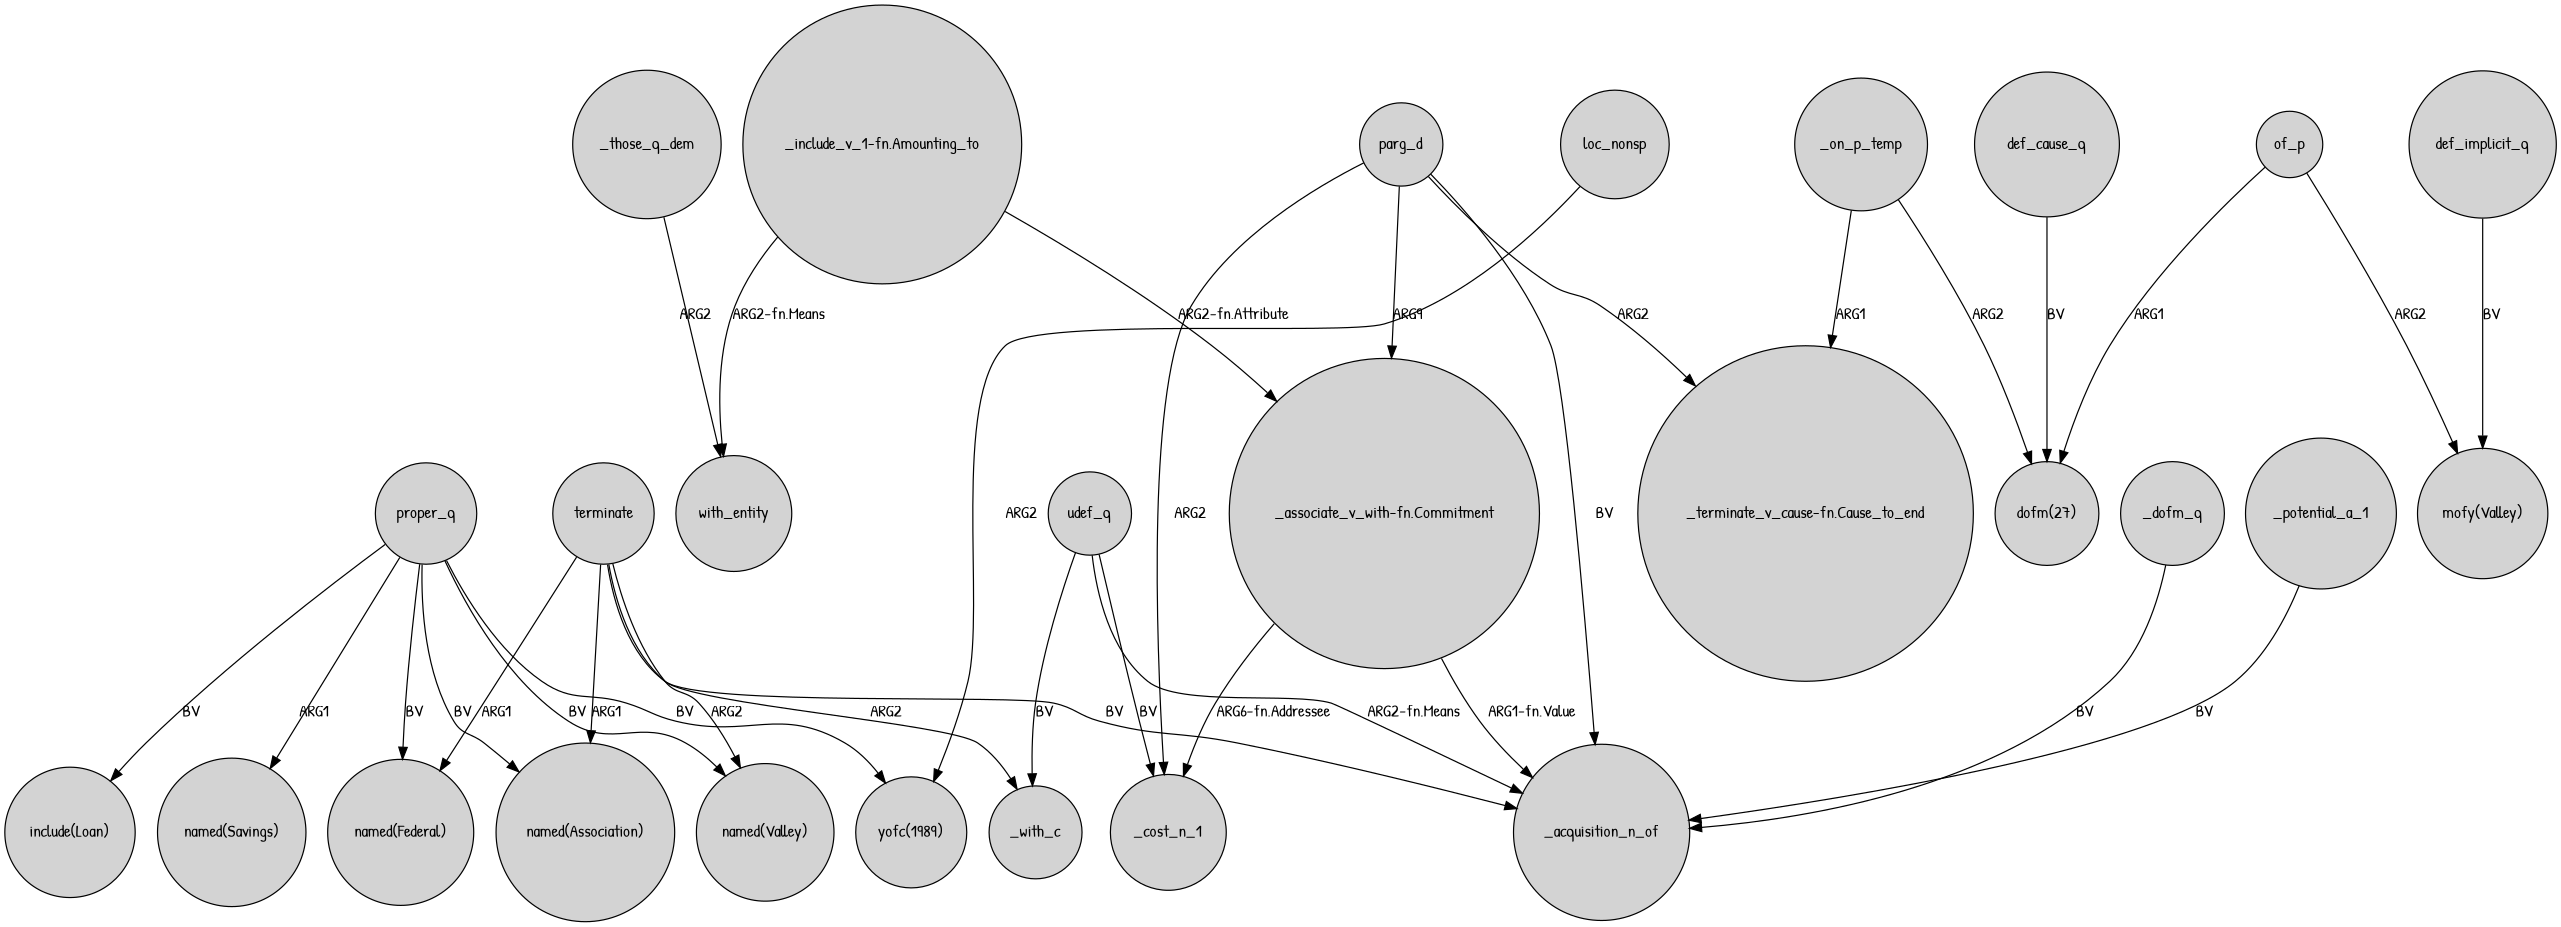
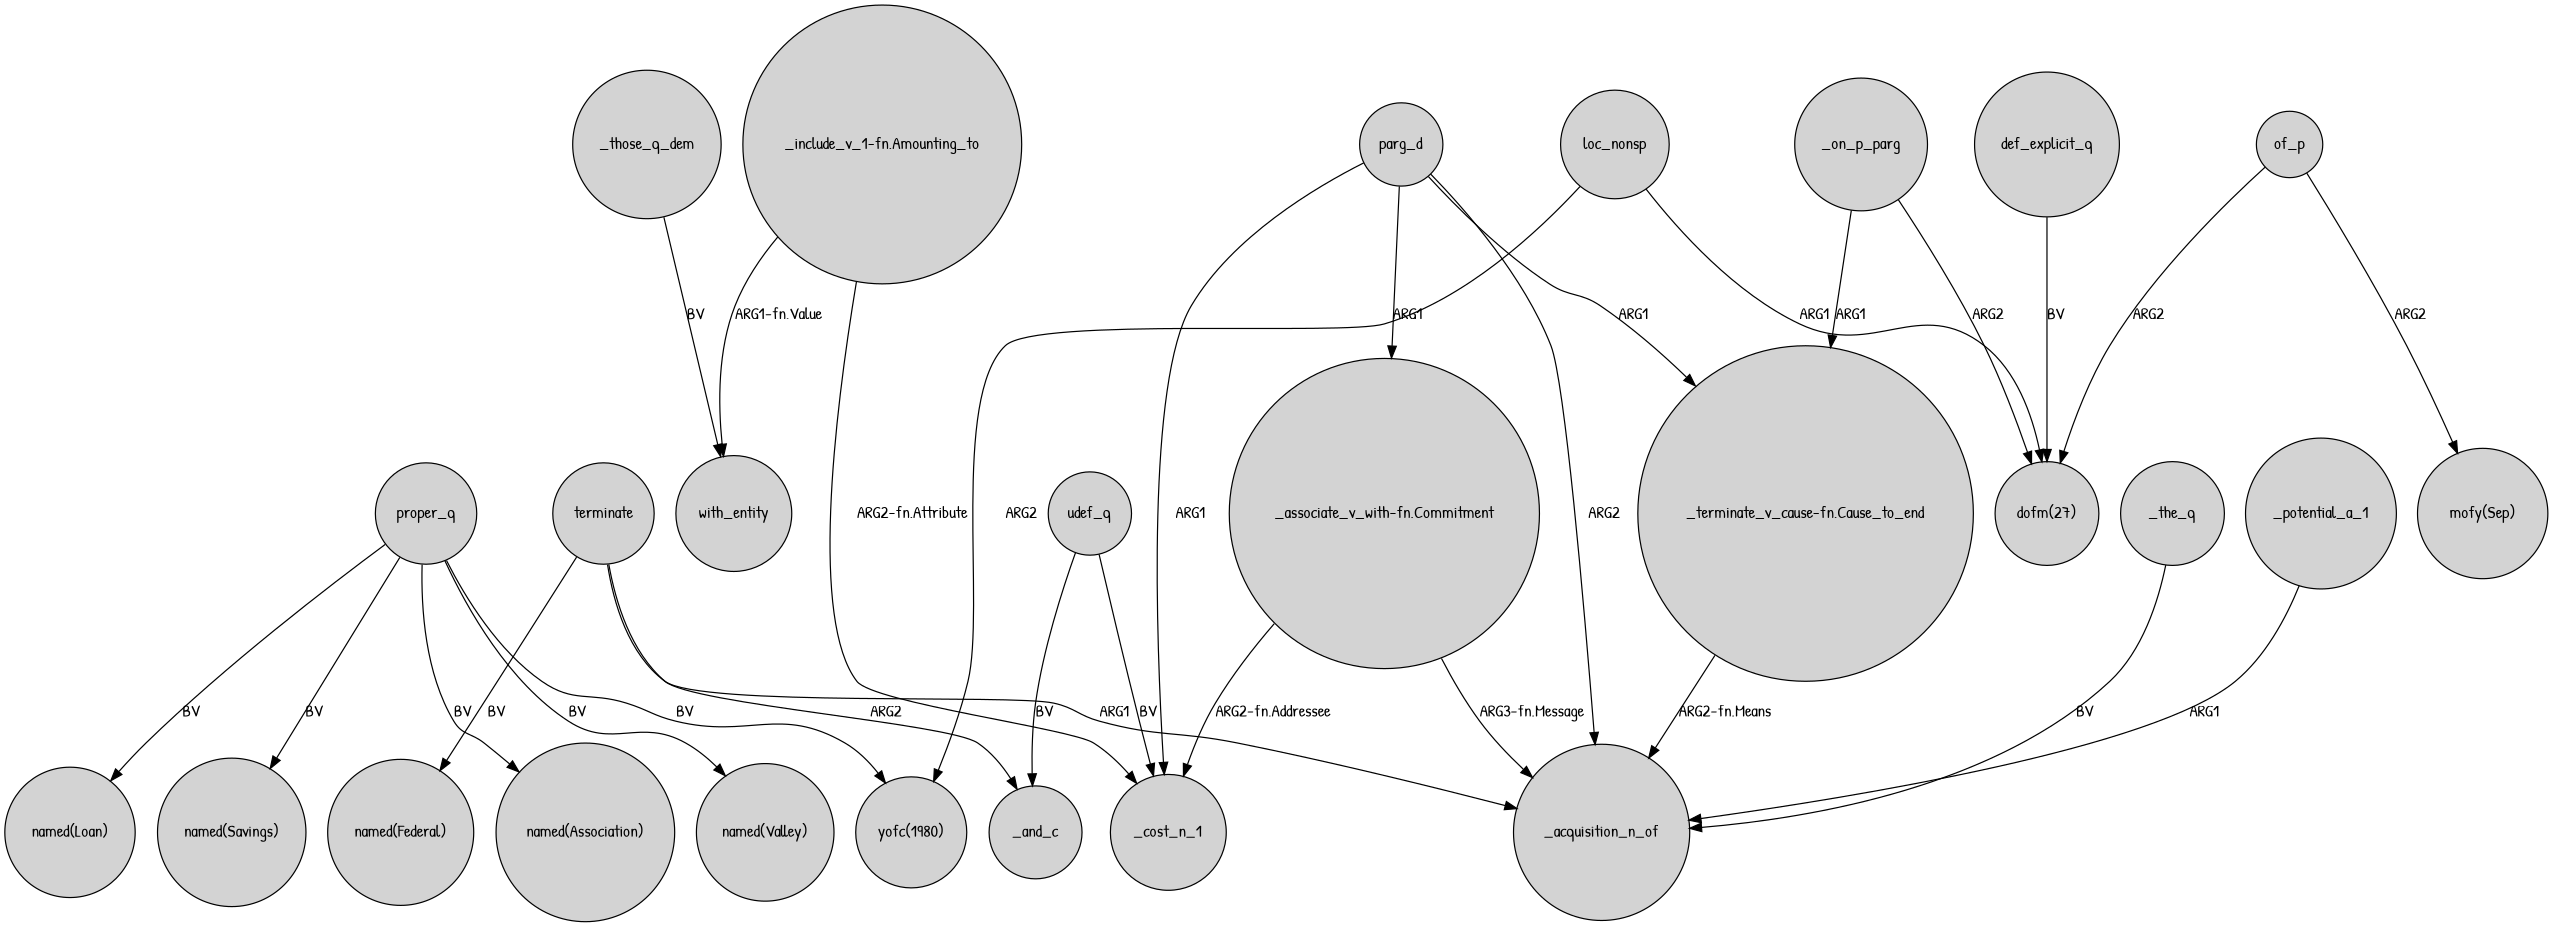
(1861, 144) -> (1861, 144)
(2047, 144) -> (2047, 144)
(2483, 144) -> none
(1141, 295) -> (837, 629)
(696, 315) -> (696, 315)
(779, 315) -> (779, 315)
(1408, 315) -> (1408, 315)
(1634, 315) -> (1634, 315)
(2149, 315) -> (2149, 315)
none -> (1851, 335)
(1191, 514) -> (1191, 514)
(1605, 514) -> (1605, 514)
(2173, 514) -> (2173, 514)
(2483, 514) -> (2483, 514)
(596, 647) -> none
(410, 656) -> none
(1267, 698) -> (1685, 702)
(699, 703) -> none
(314, 712) -> (314, 712)
(497, 712) -> (497, 712)
(1115, 712) -> (1115, 712)
(1273, 712) -> (1273, 712)
(1532, 712) -> (1532, 712)
(2204, 712) -> (2204, 712)
(70, 832) -> (70, 832)
(911, 832) -> (911, 832)
(1036, 832) -> (1036, 832)
